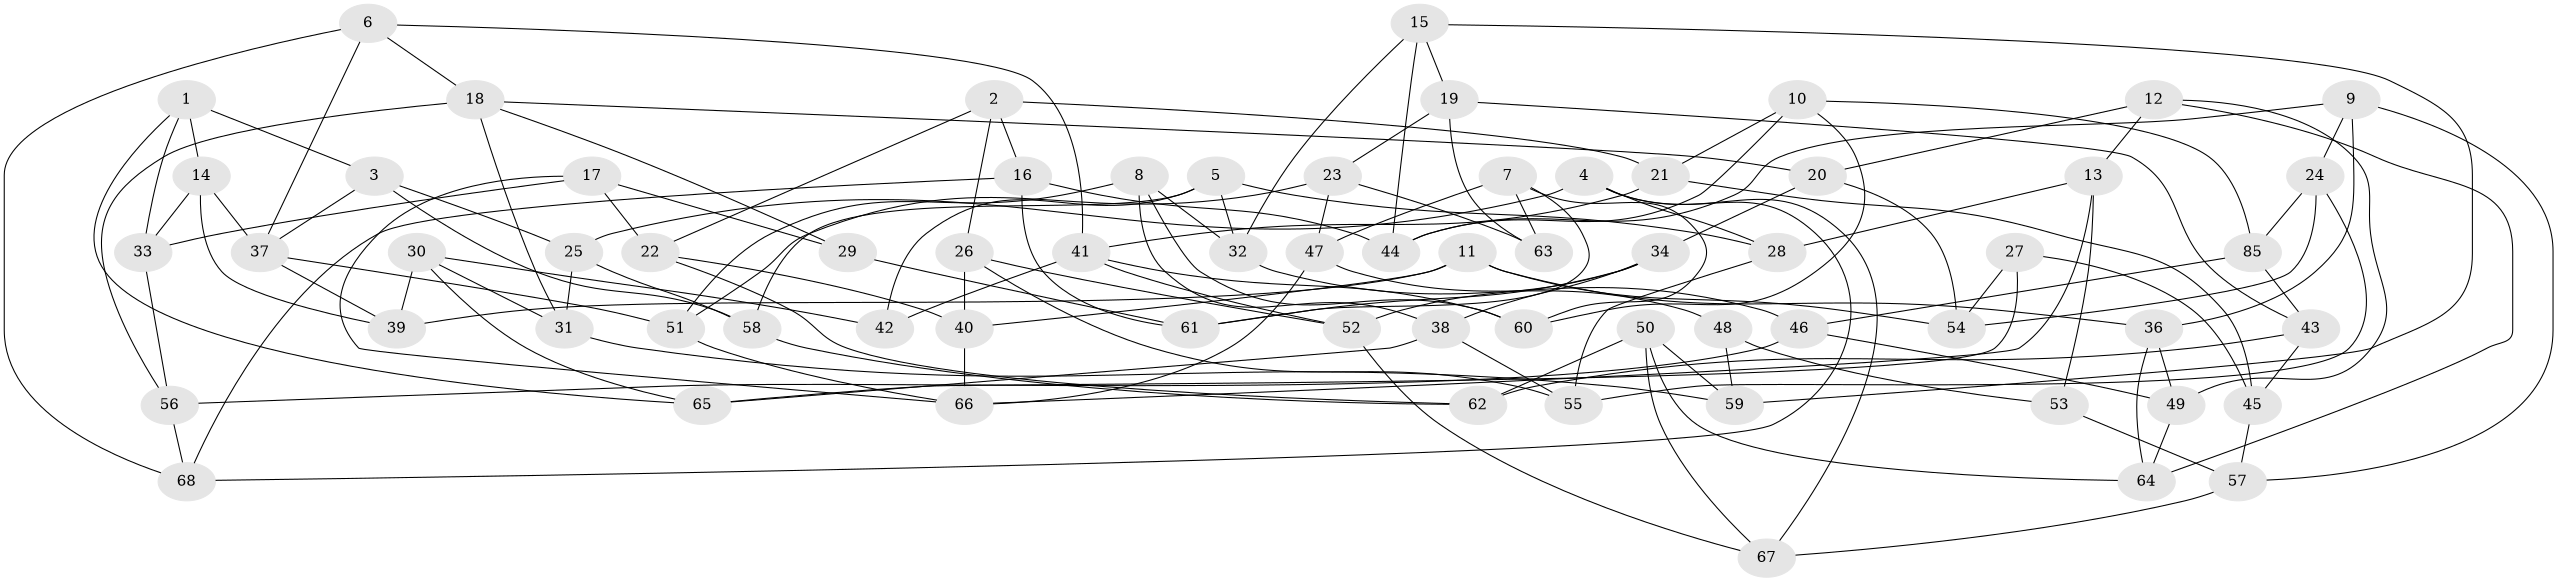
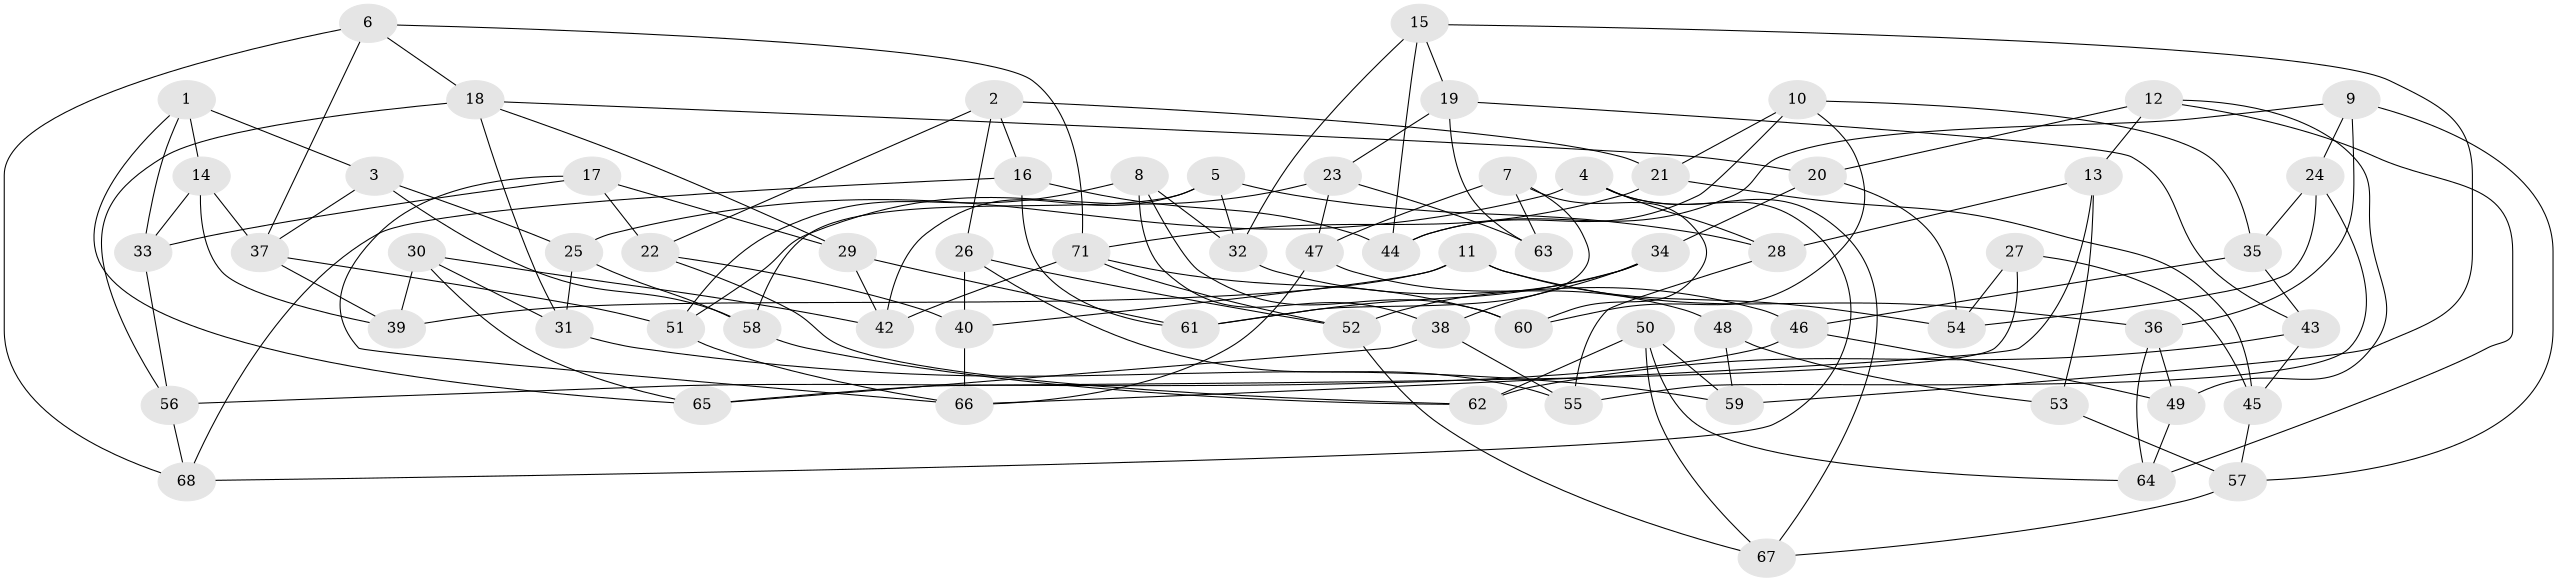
(1081, 253) -> (1081, 253)
(2253, 253) -> (2253, 253)
none -> (864, 287)
